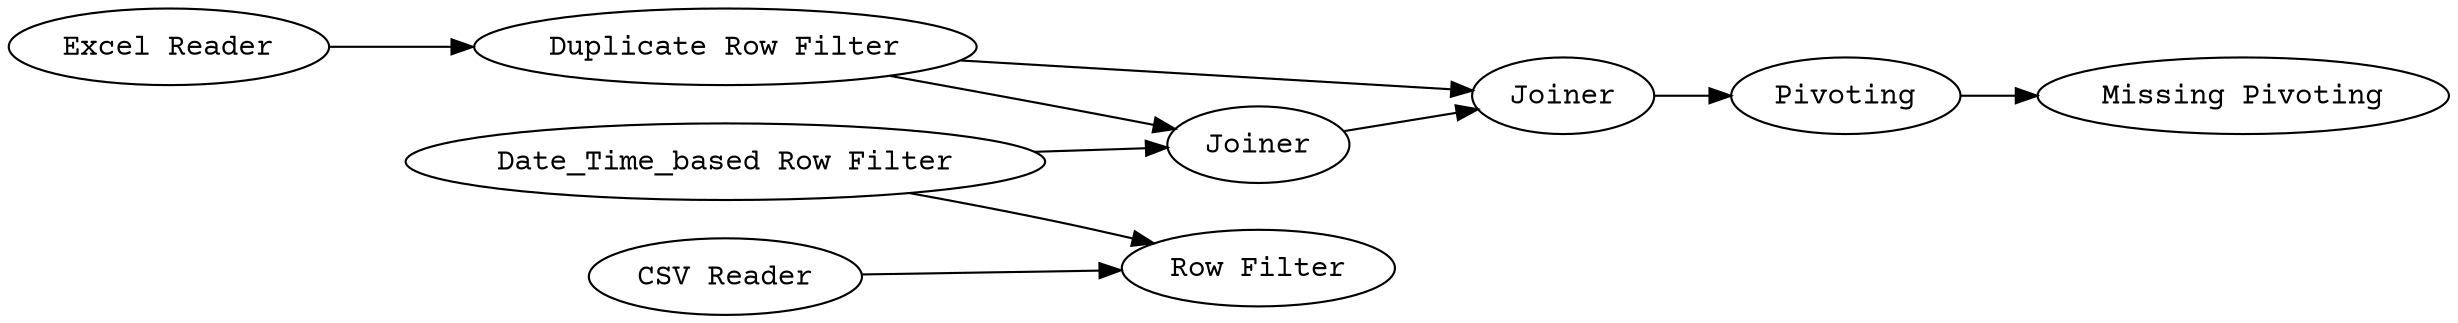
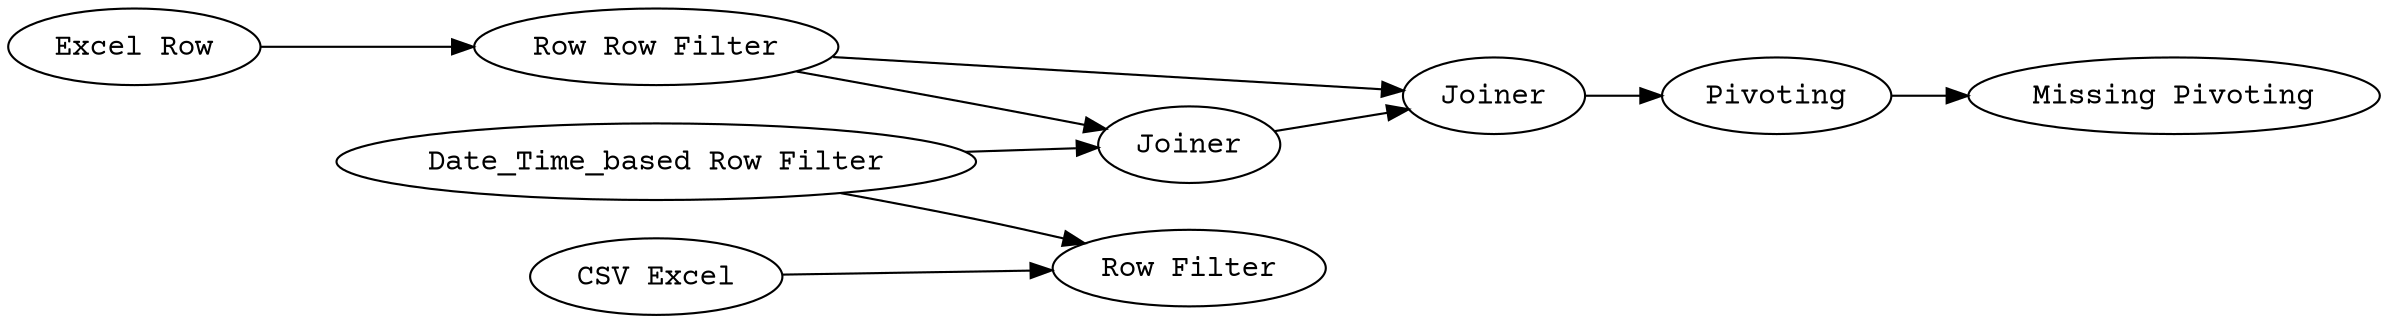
(169, 47) -> (134, 47)
(725, 47) -> (656, 47)
(725, 277) -> (656, 277)
